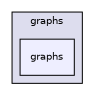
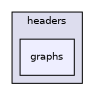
(47, 22) -> (47, 22)
